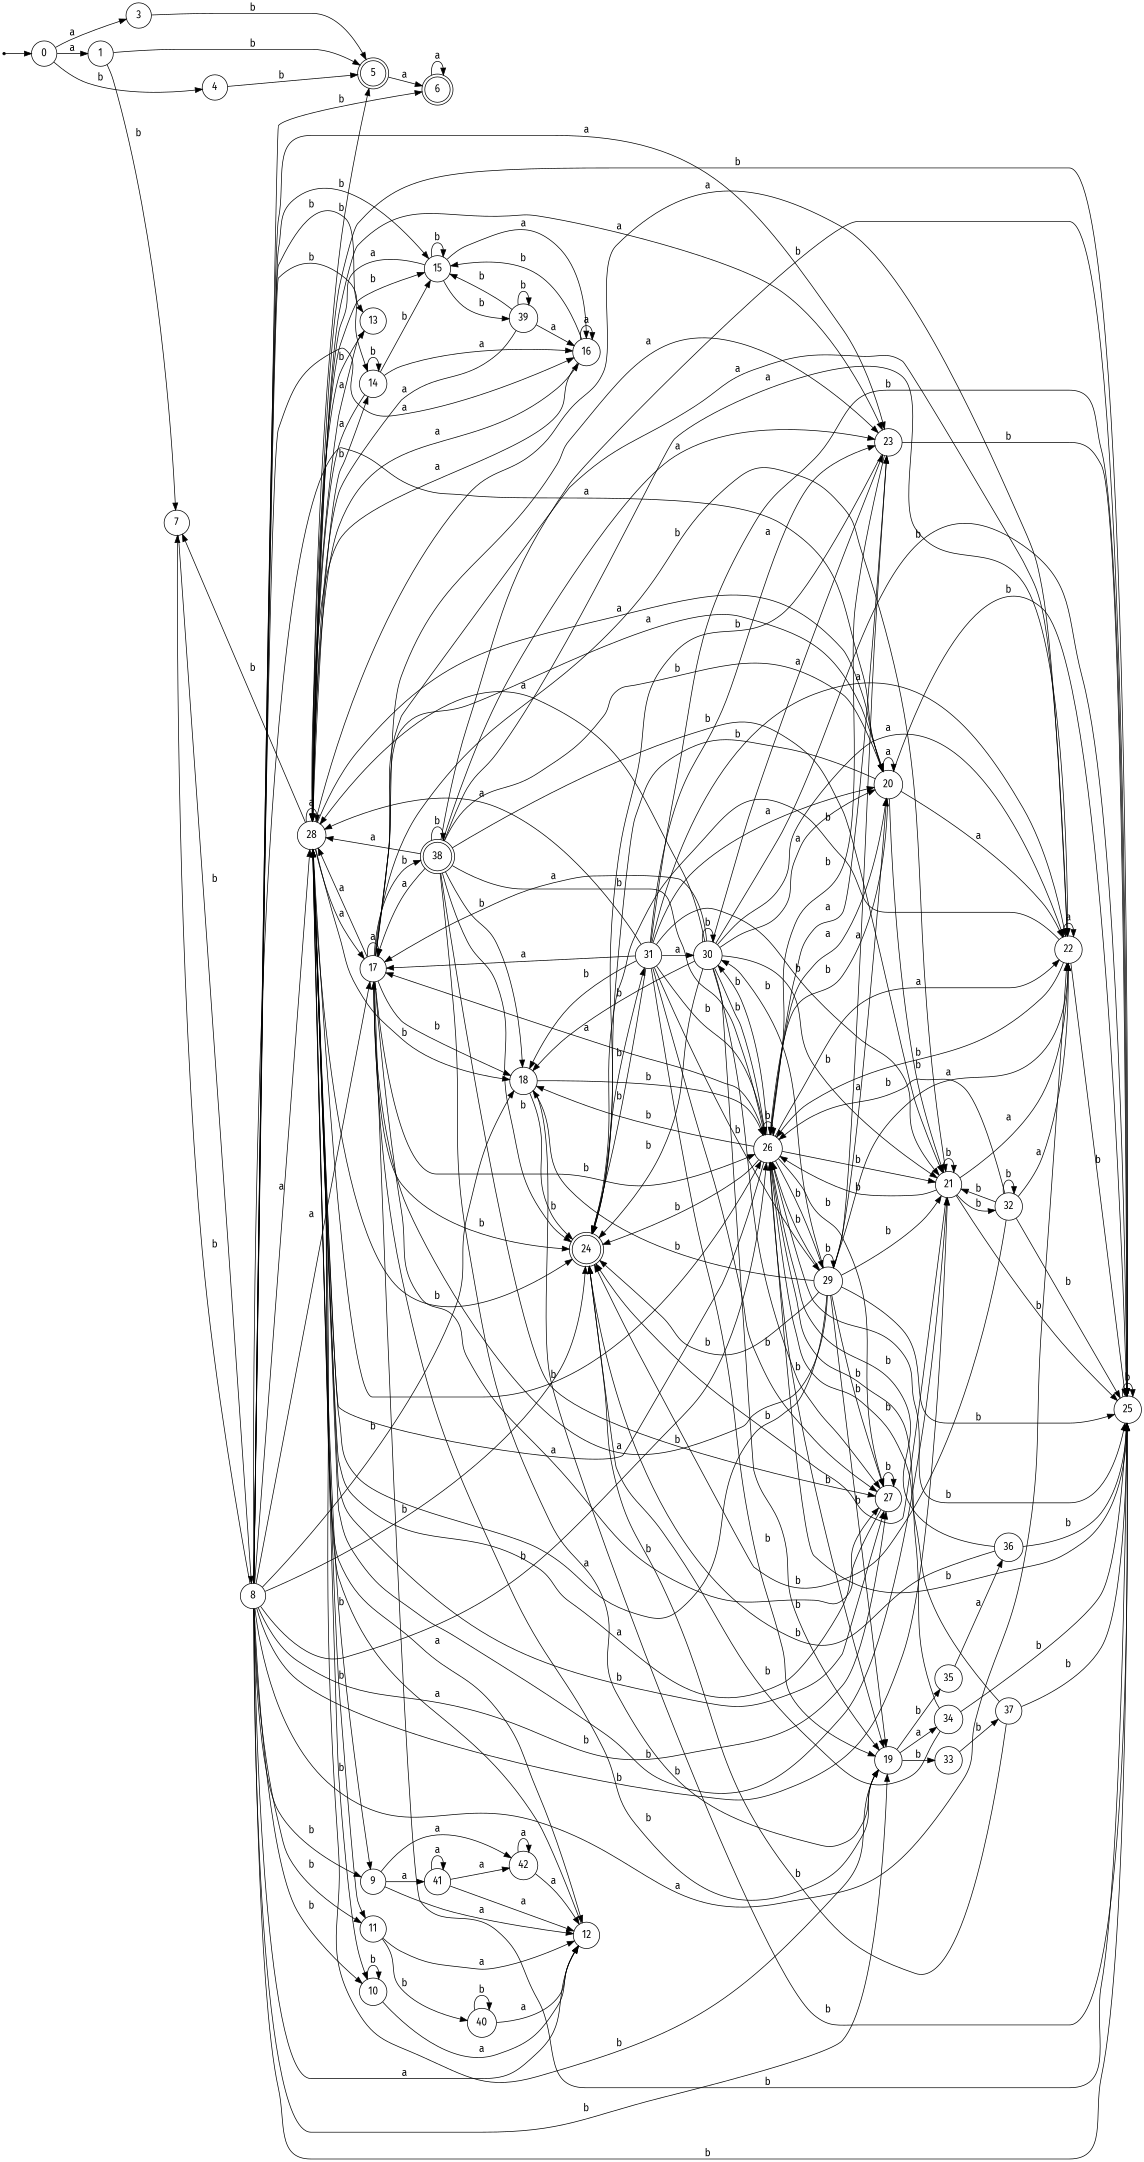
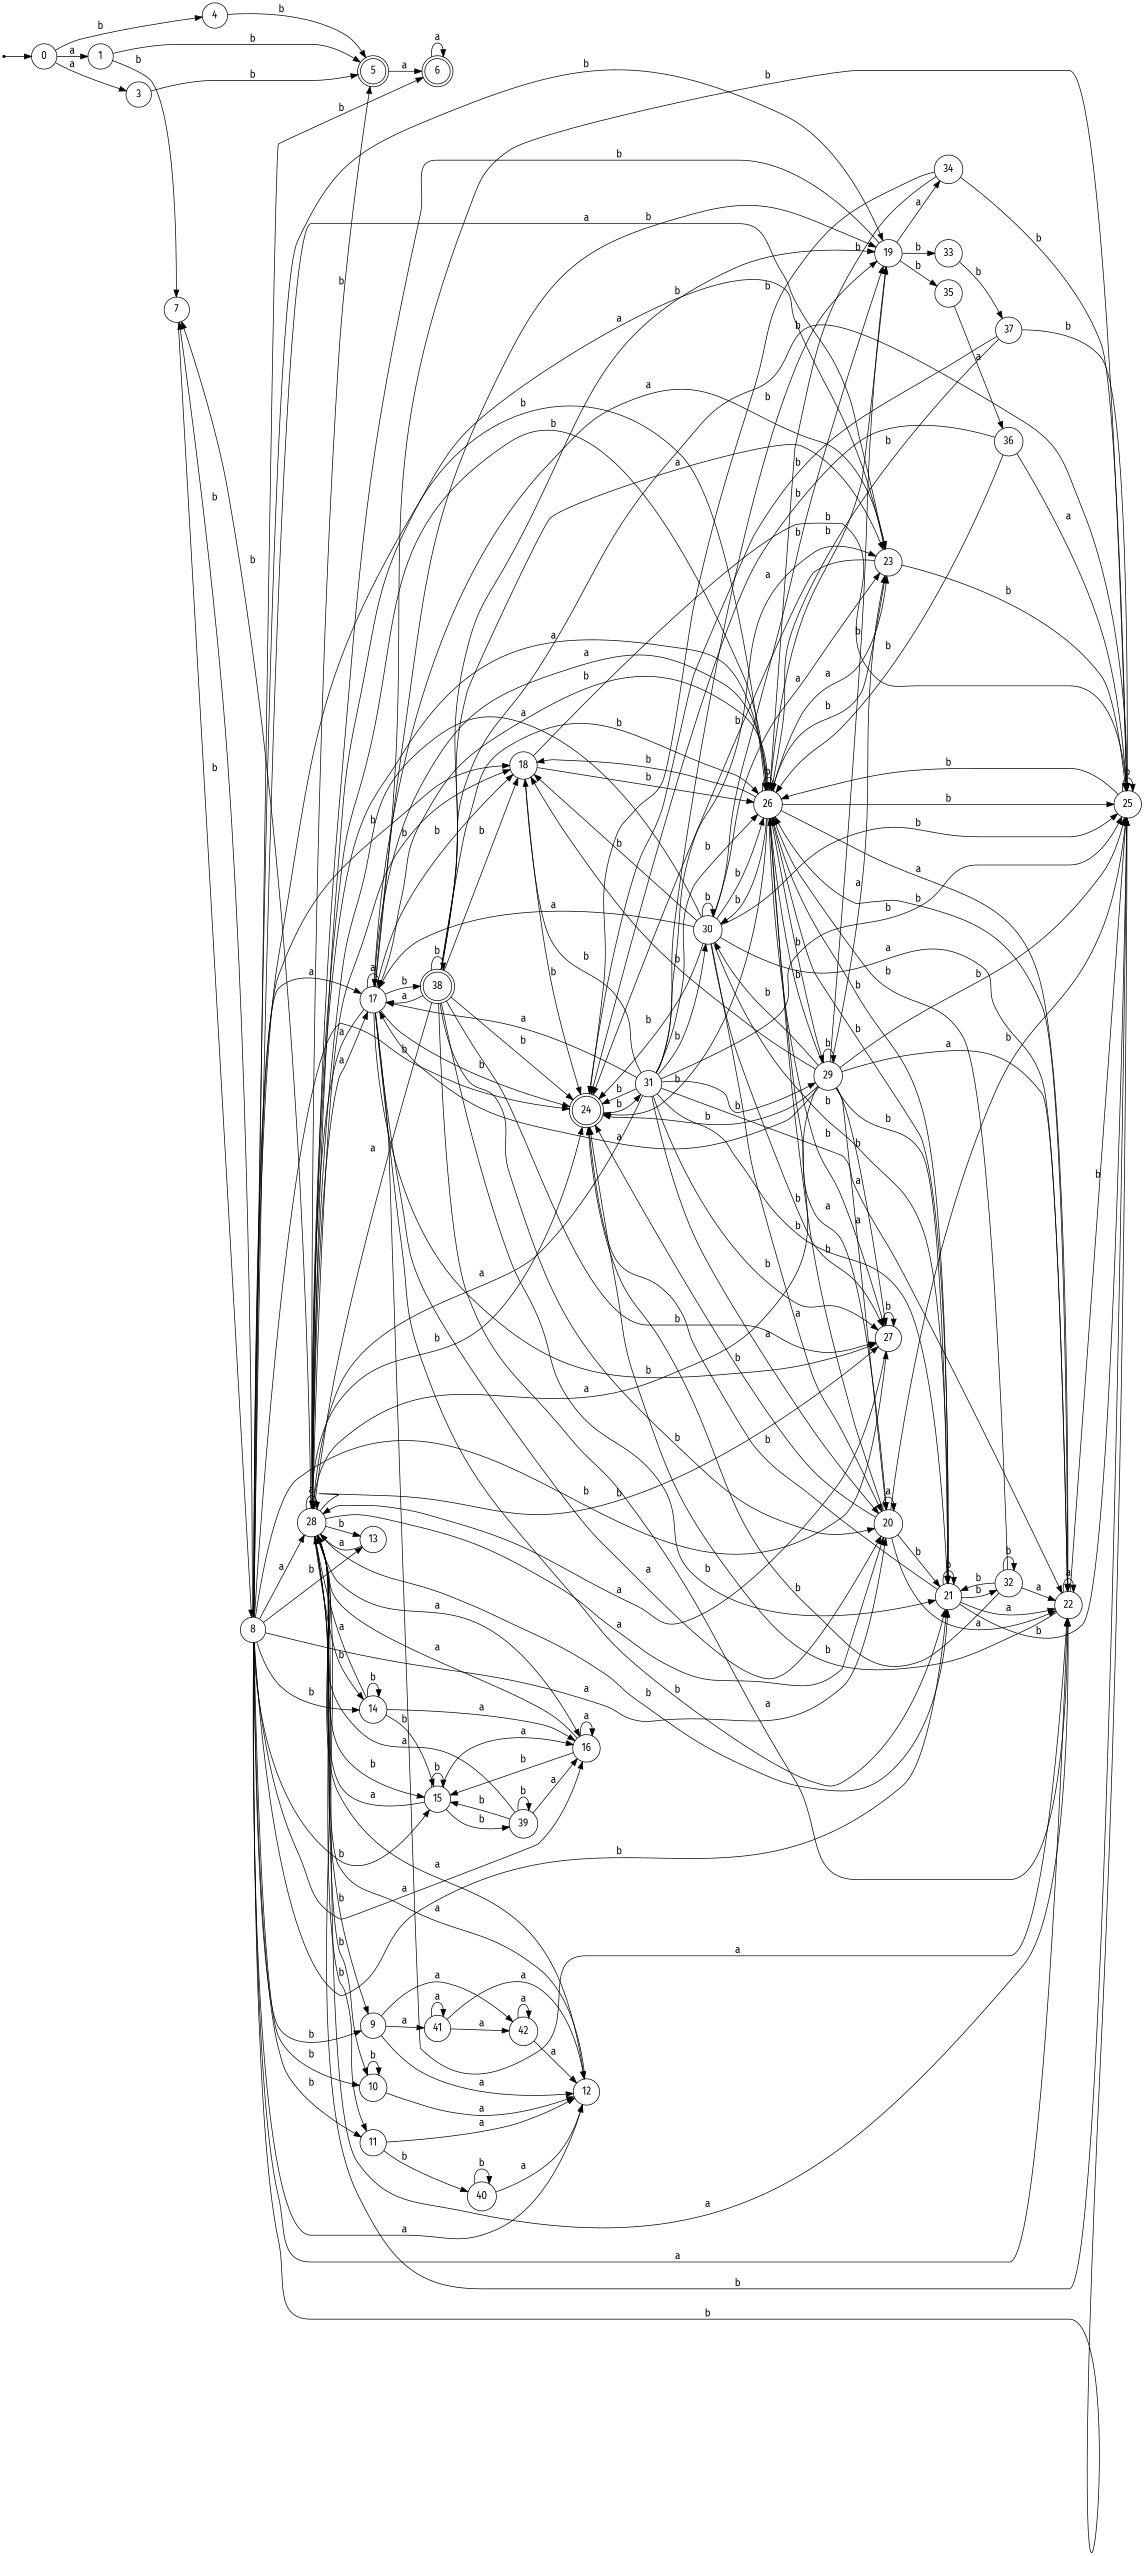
(678, 950) -> (678, 1037)
(1066, 1305) -> none
(1068, 1524) -> (1068, 517)
